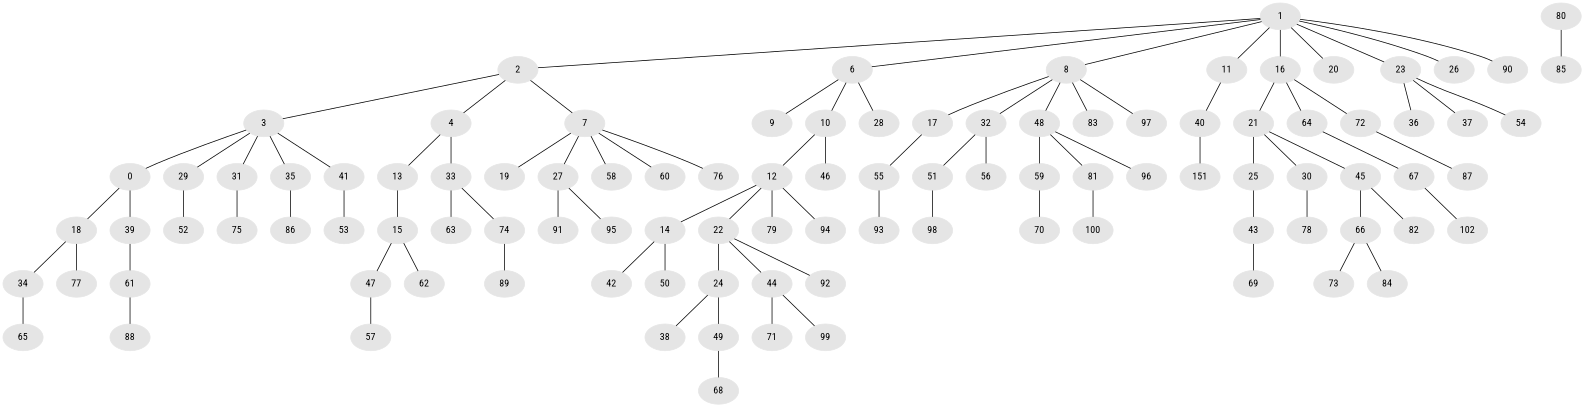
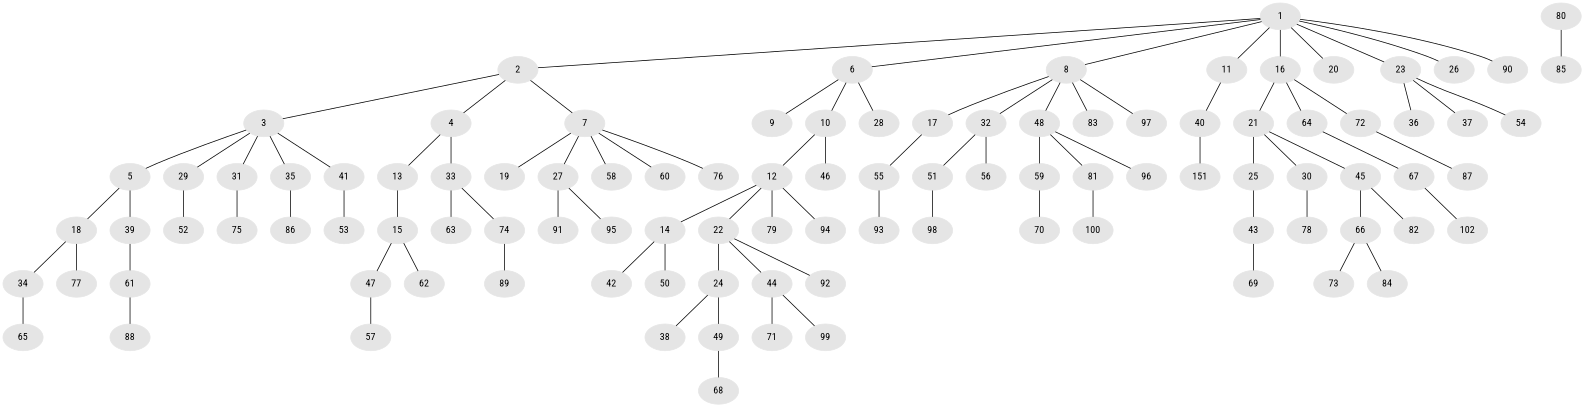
(130, 177) -> (130, 177)
